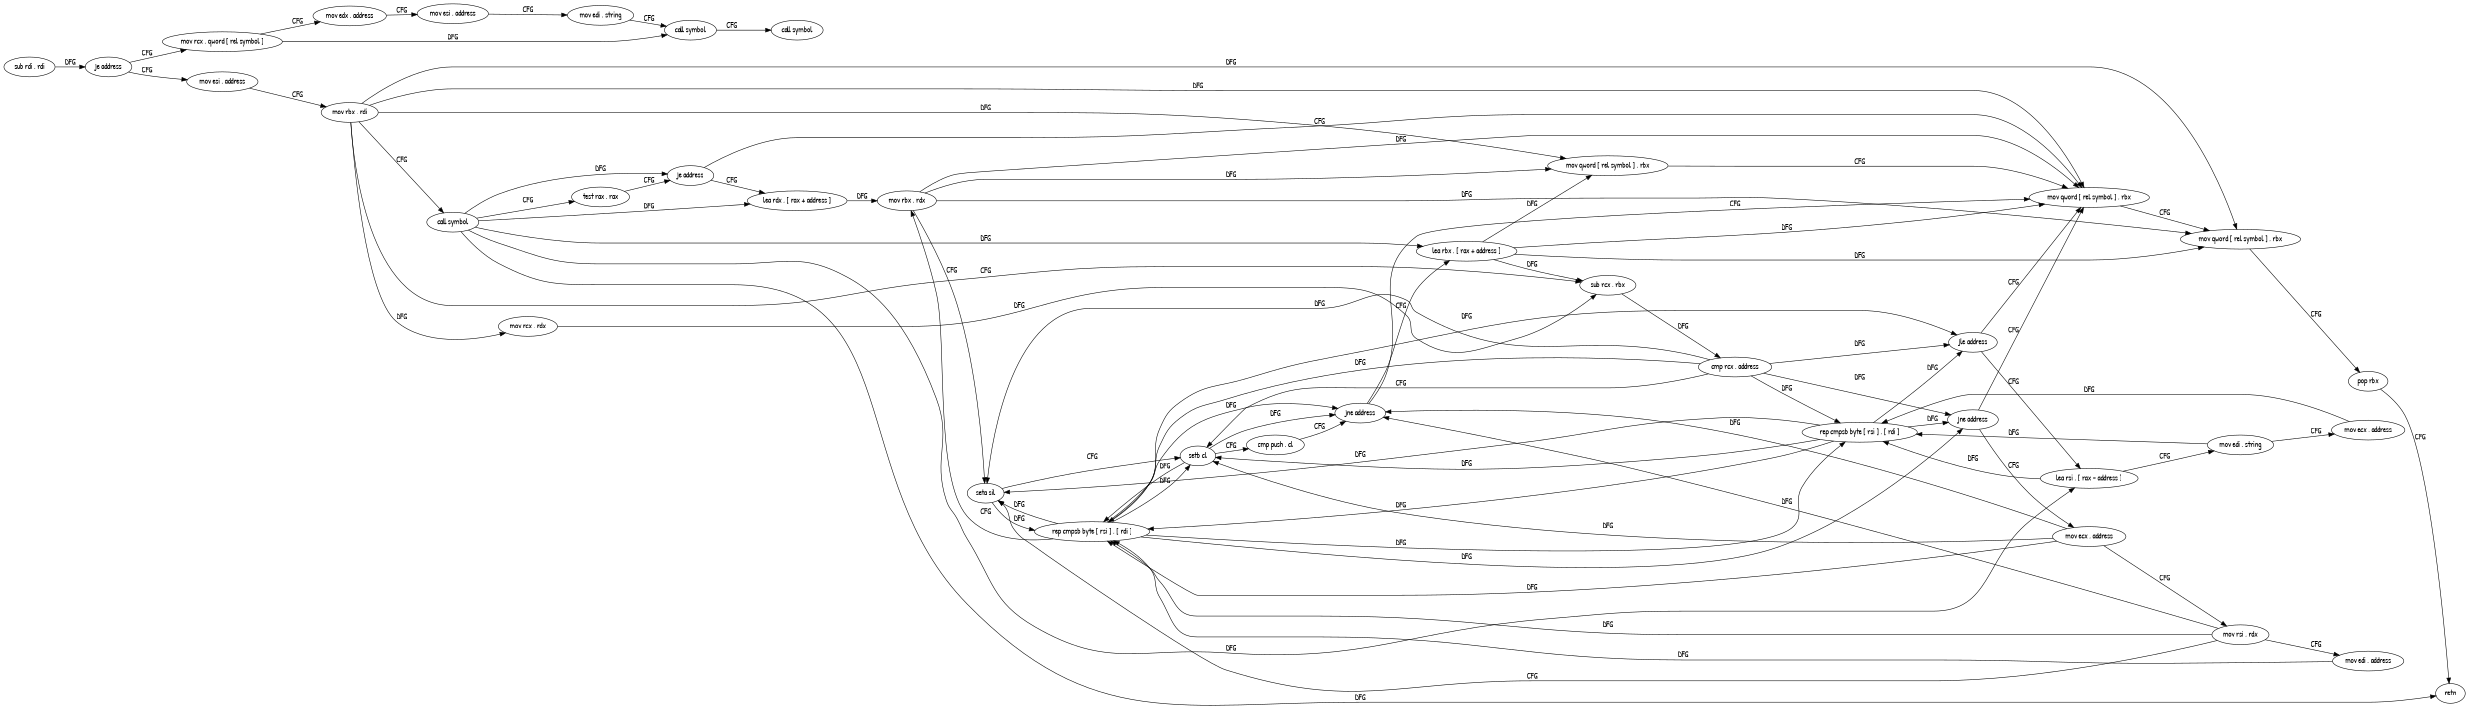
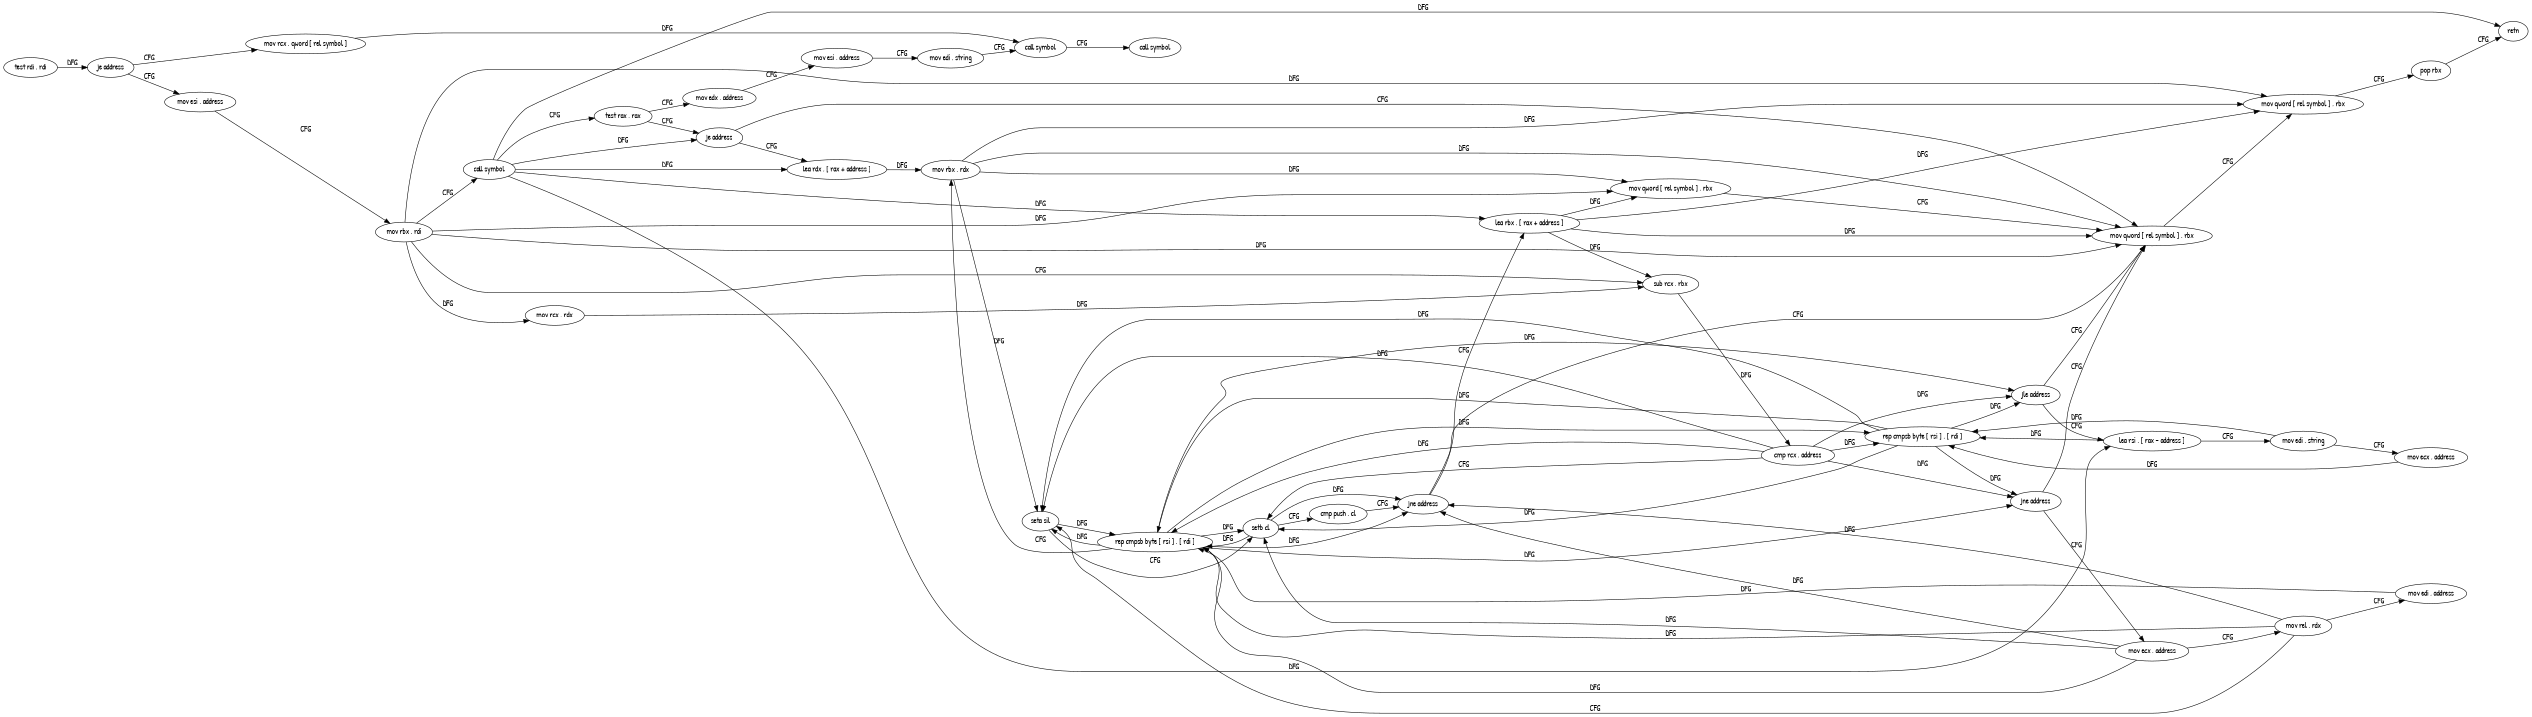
(288, 28) -> (666, 108)
(30, 67) -> (31, 67)
(952, 271) -> (999, 342)
(2240, 635) -> (2303, 626)
